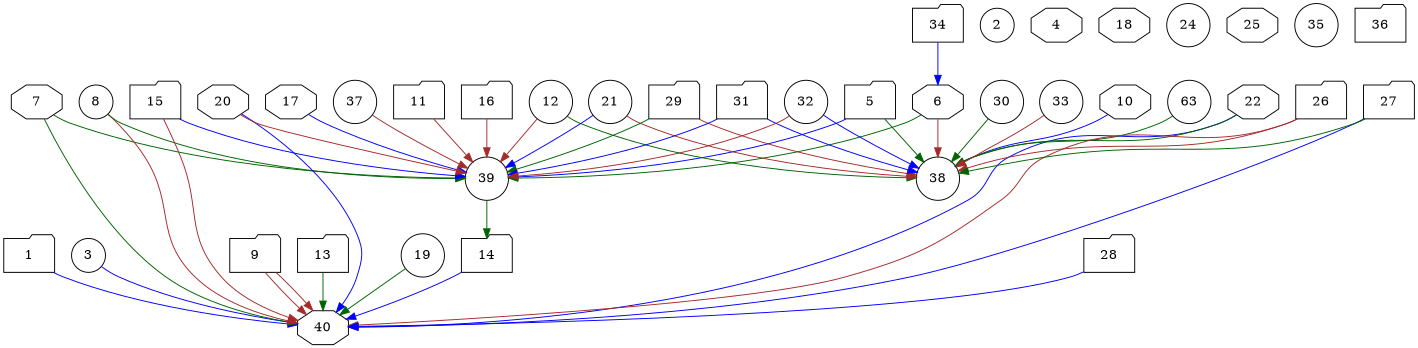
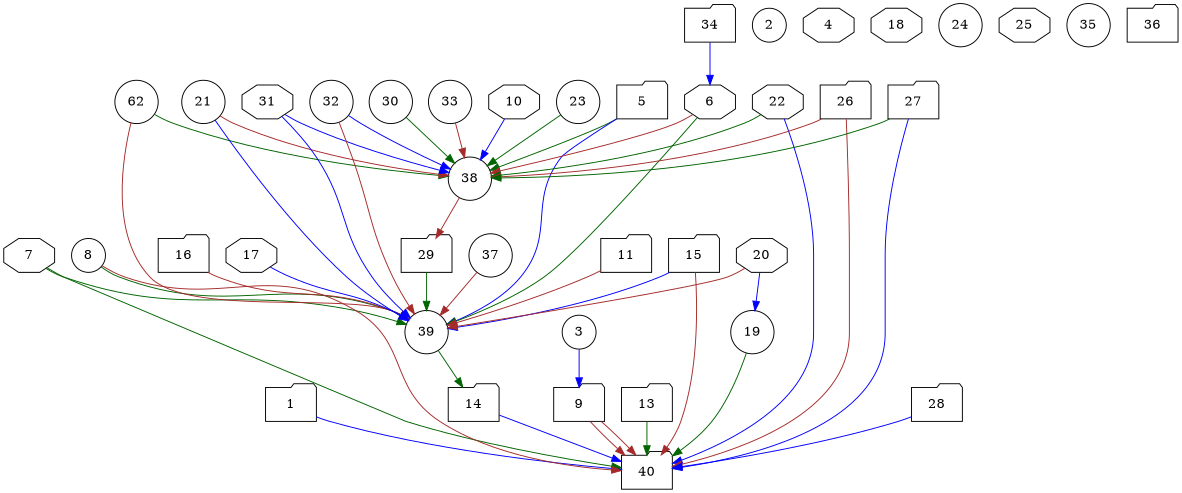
(551, 102) -> (137, 102)
(742, 102) -> (267, 102)
(1189, 102) -> (578, 102)
(812, 155) -> (450, 214)
(333, 194) -> (758, 287)
(192, 302) -> (579, 363)
(323, 328) -> (647, 472)
